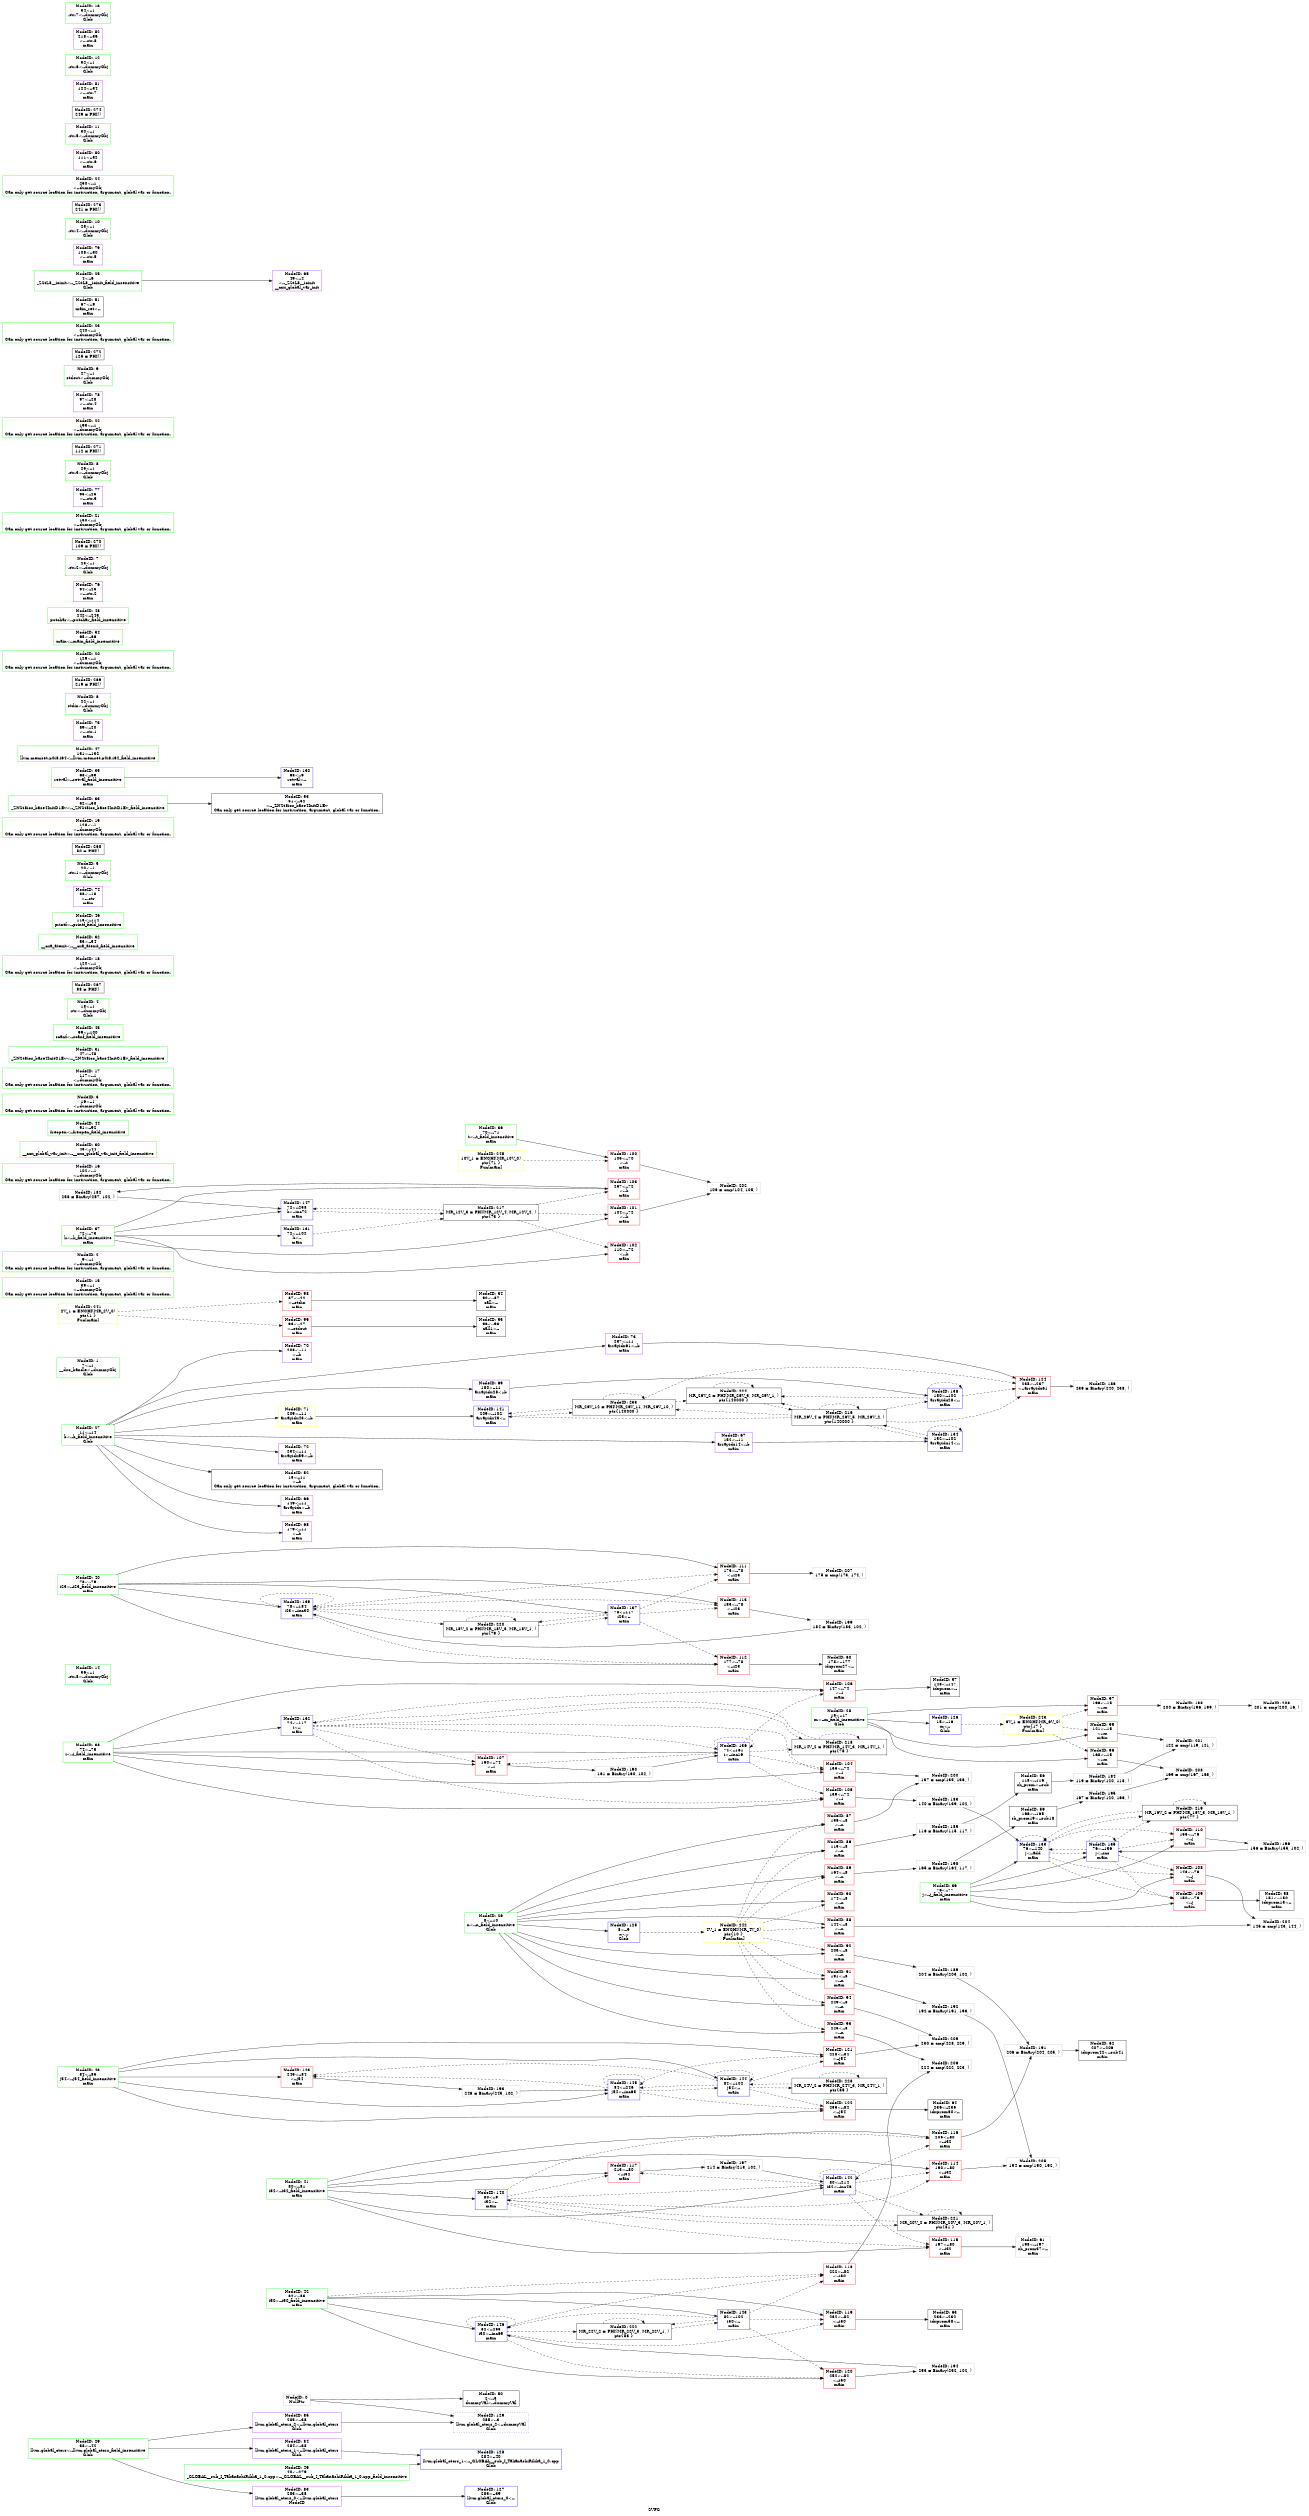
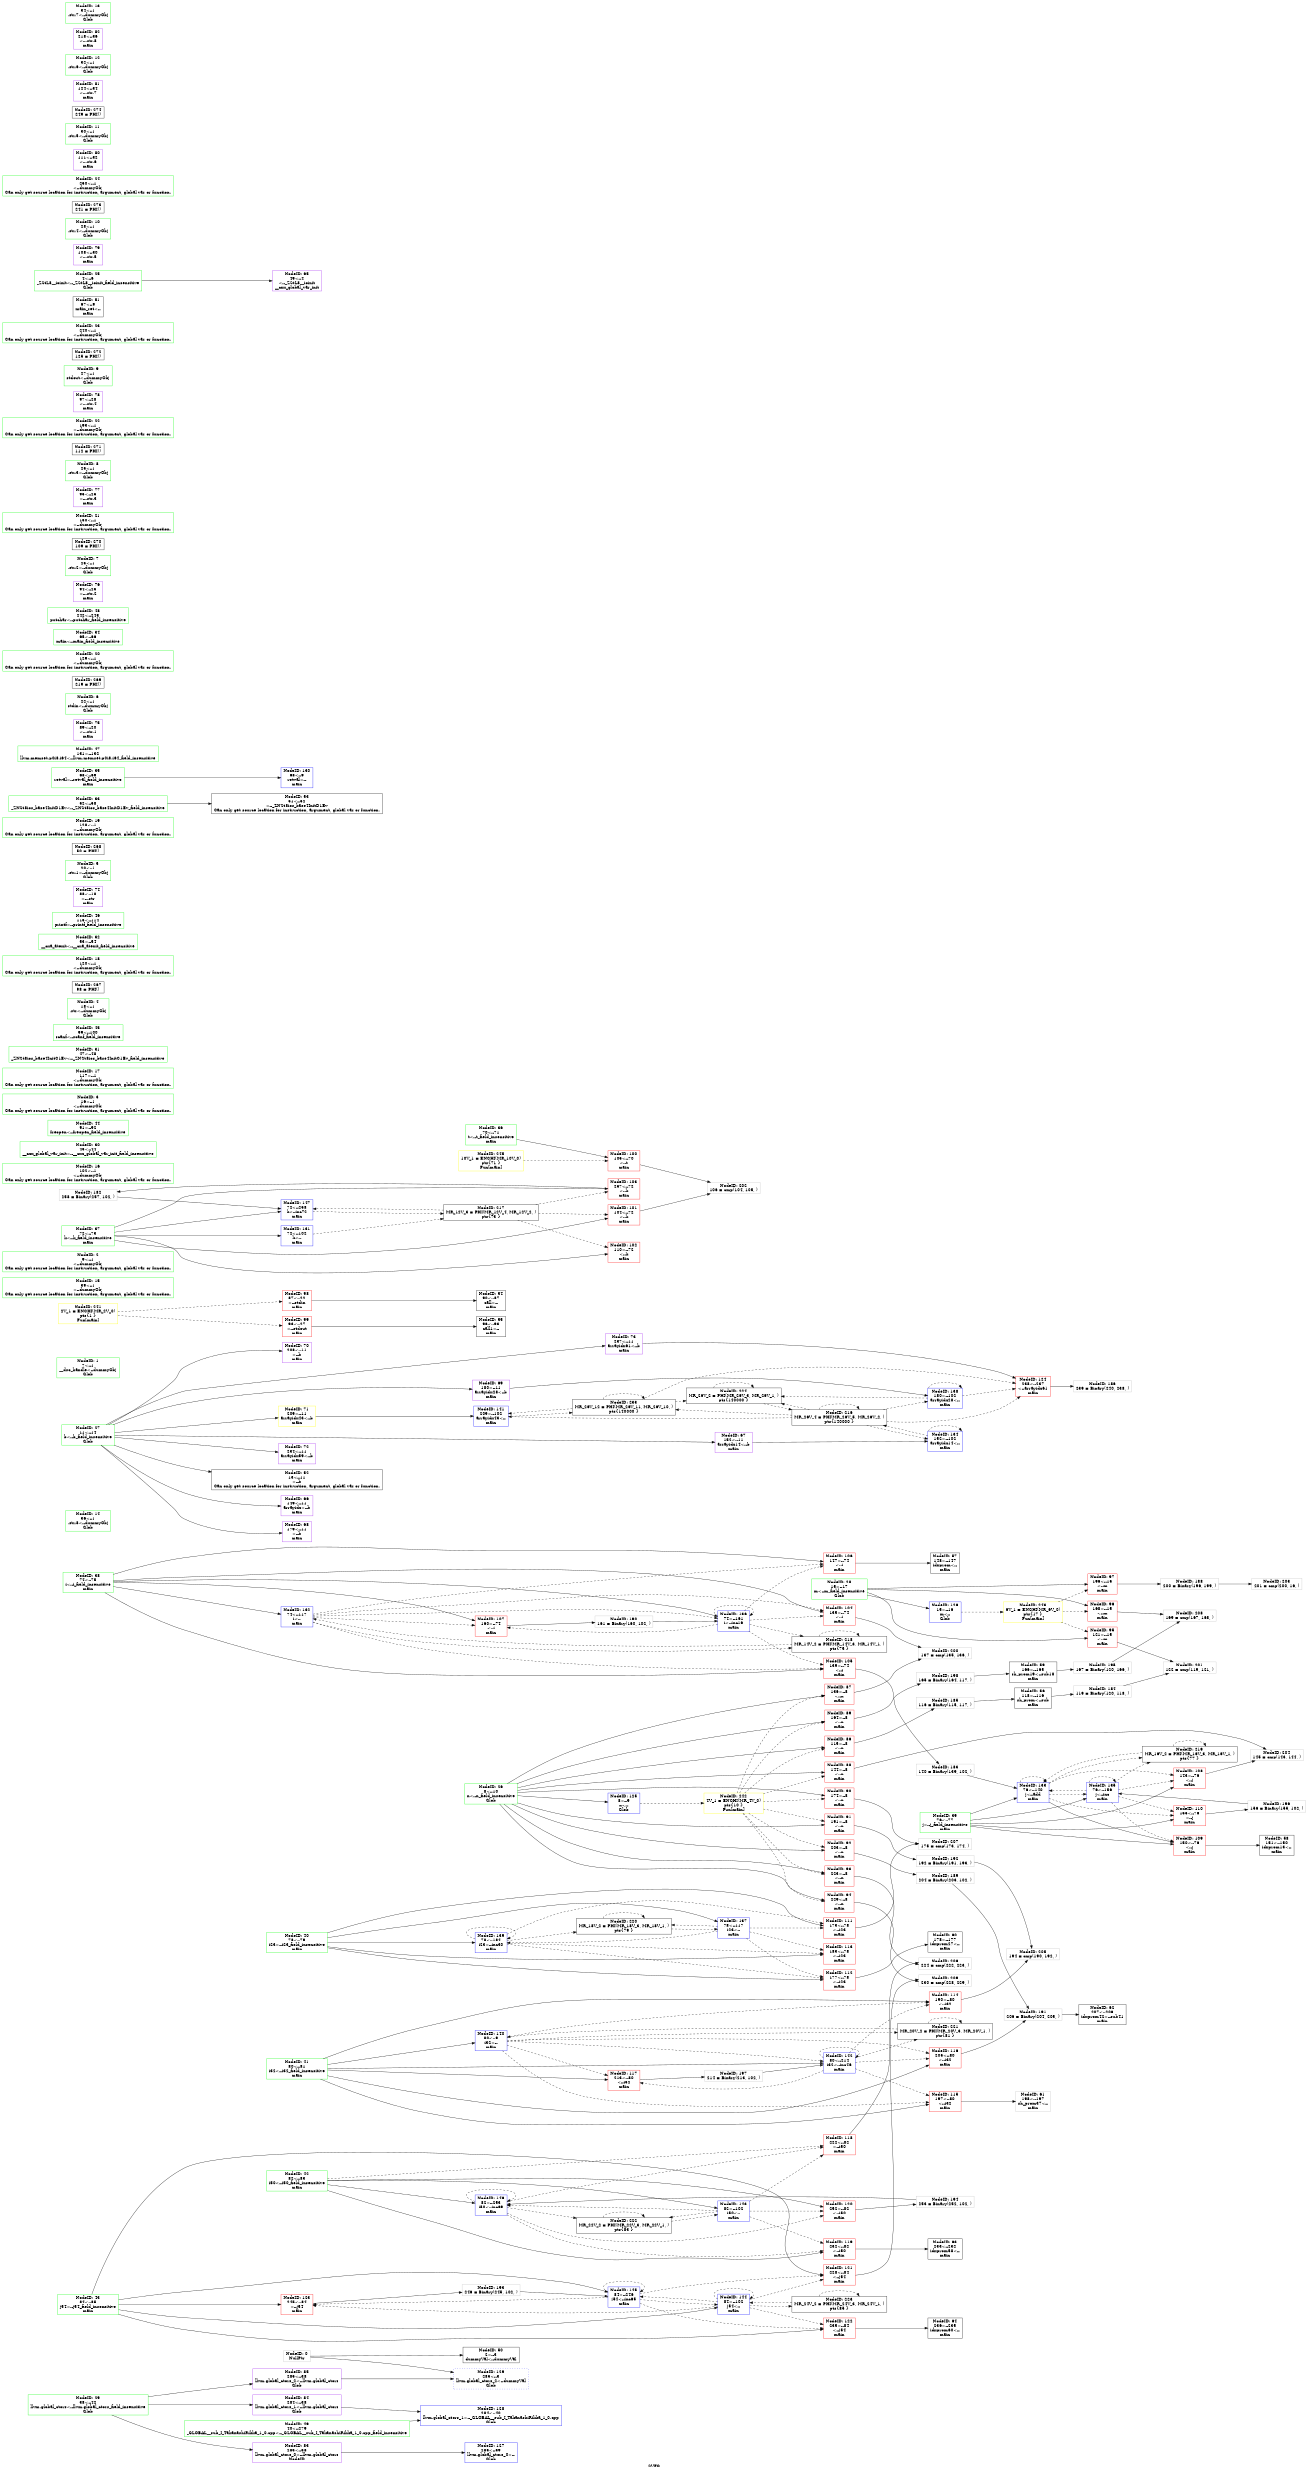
(839, 1625) -> none
none -> (890, 1816)
(1108, 1884) -> (1108, 1826)
